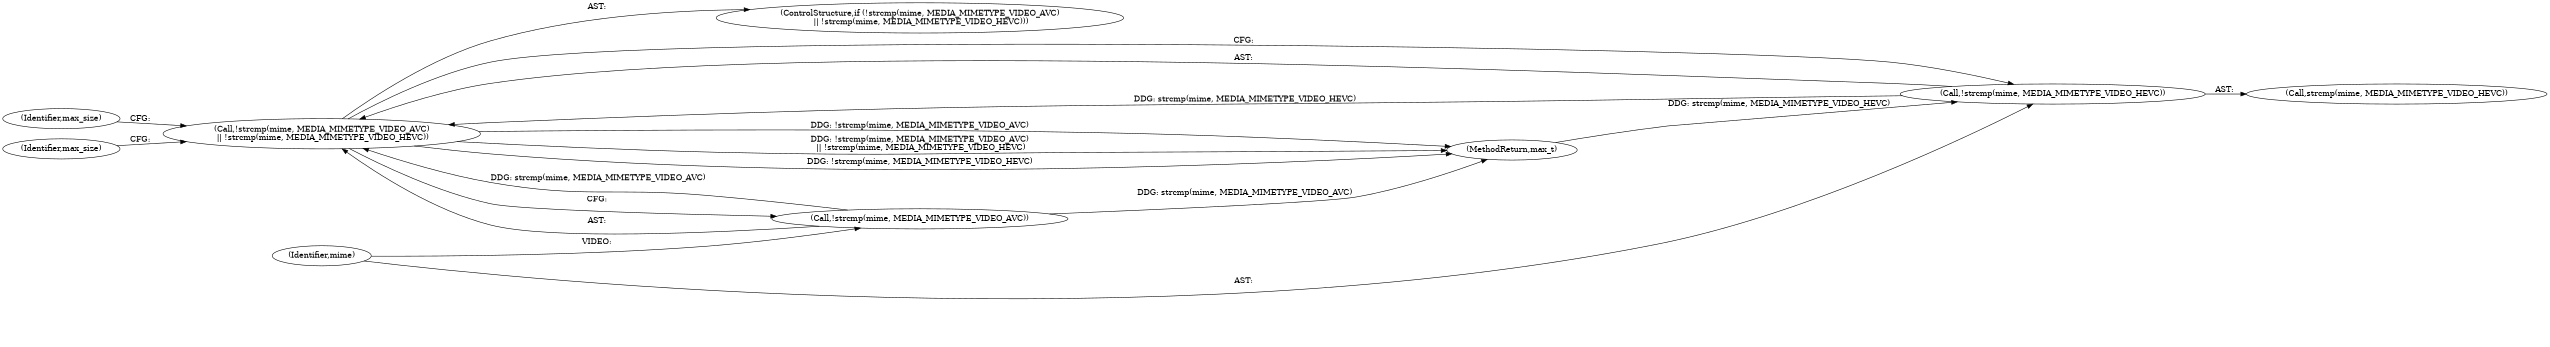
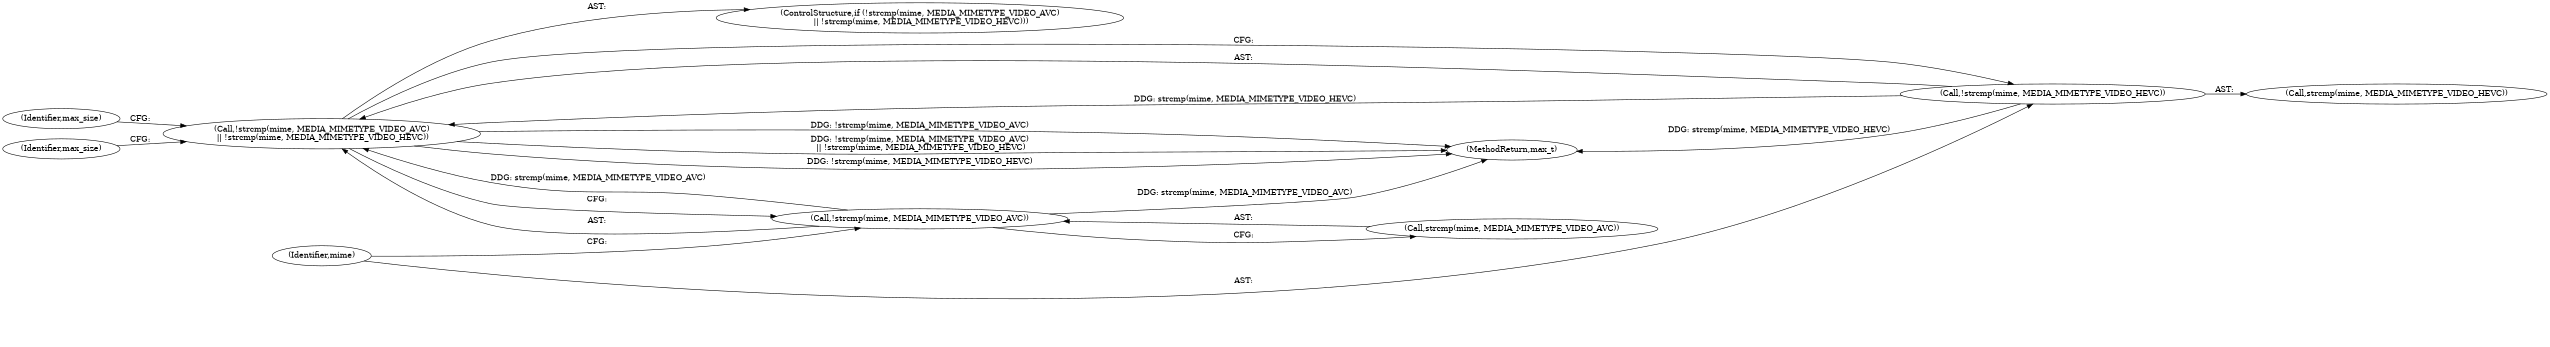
(1753, 119) -> (1803, 144)
none -> (1512, 229)
(598, 242) -> (598, 242)
